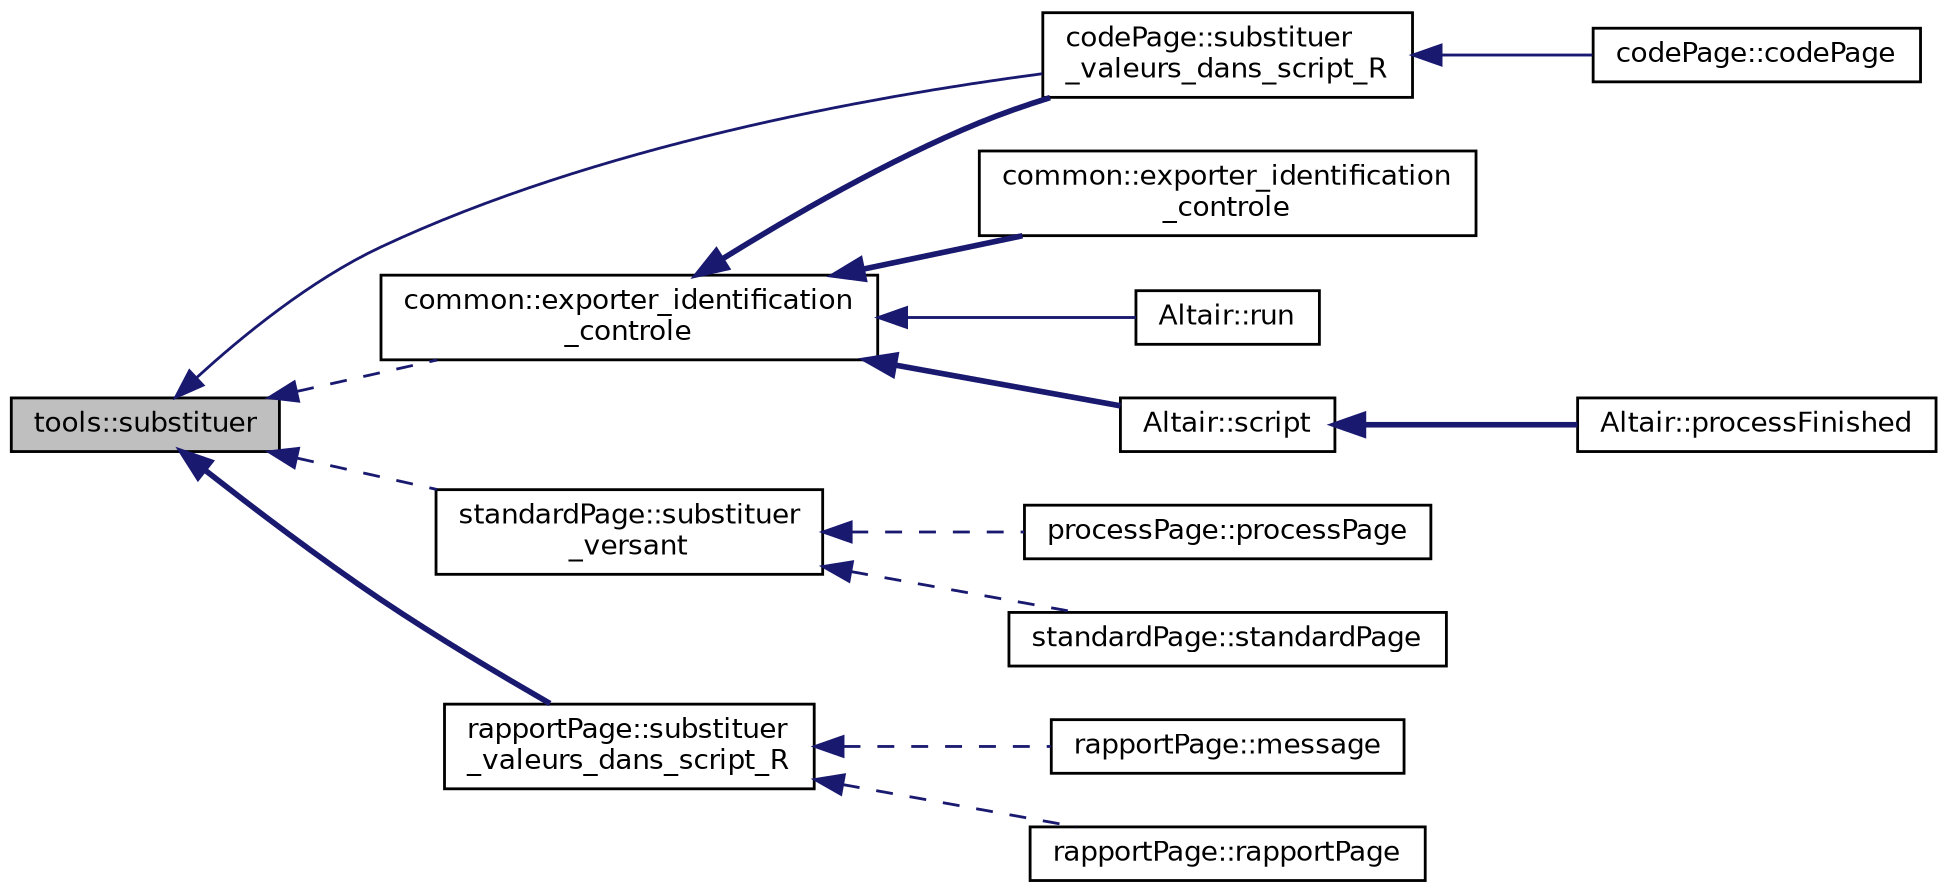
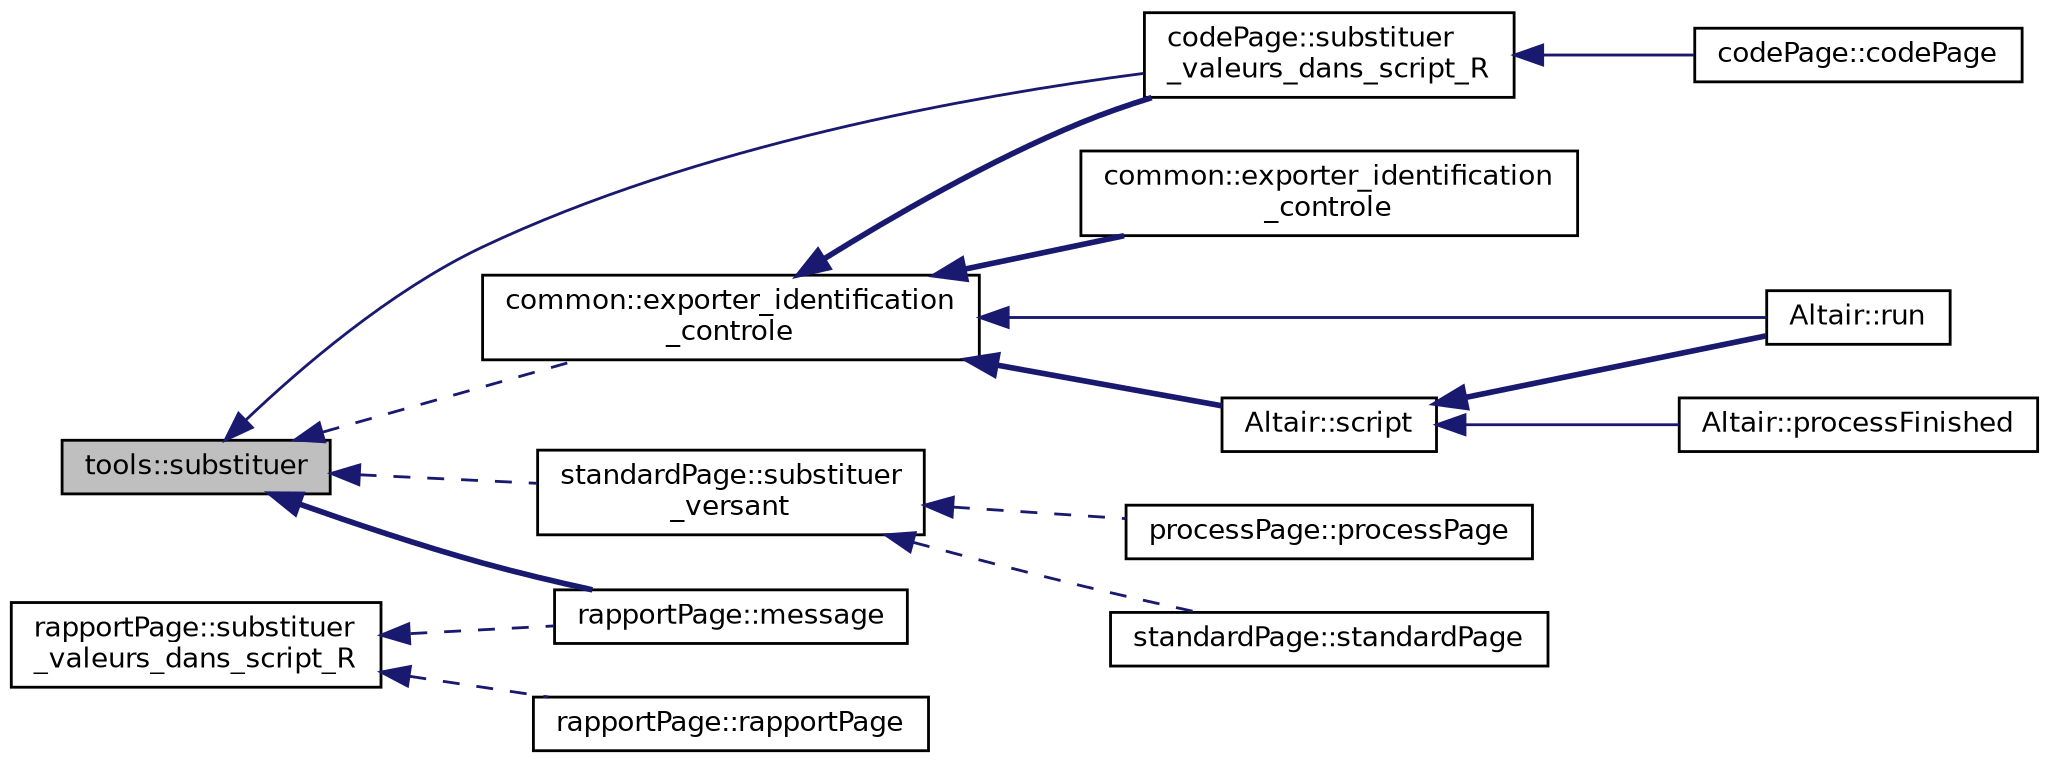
none -> (1615, 367)
(1471, 425) -> (1572, 425)
(373, 594) -> (444, 552)
